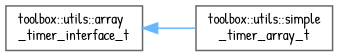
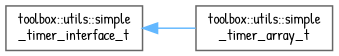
(74, 28) -> (74, 28)
